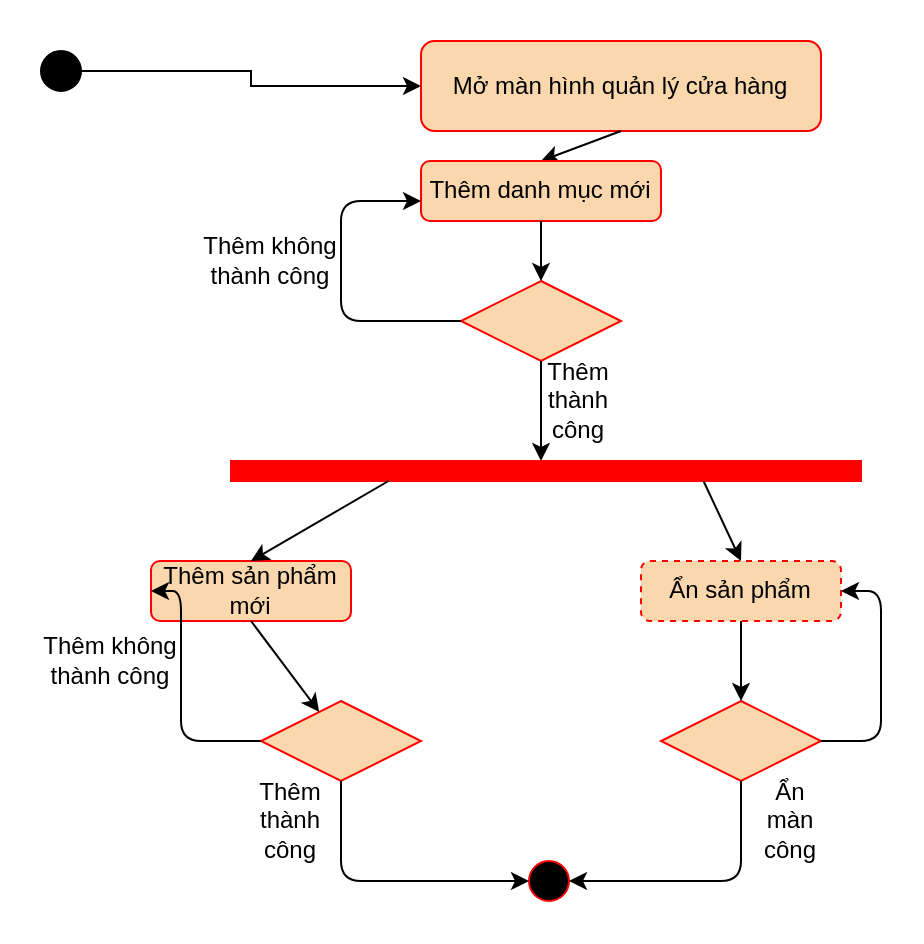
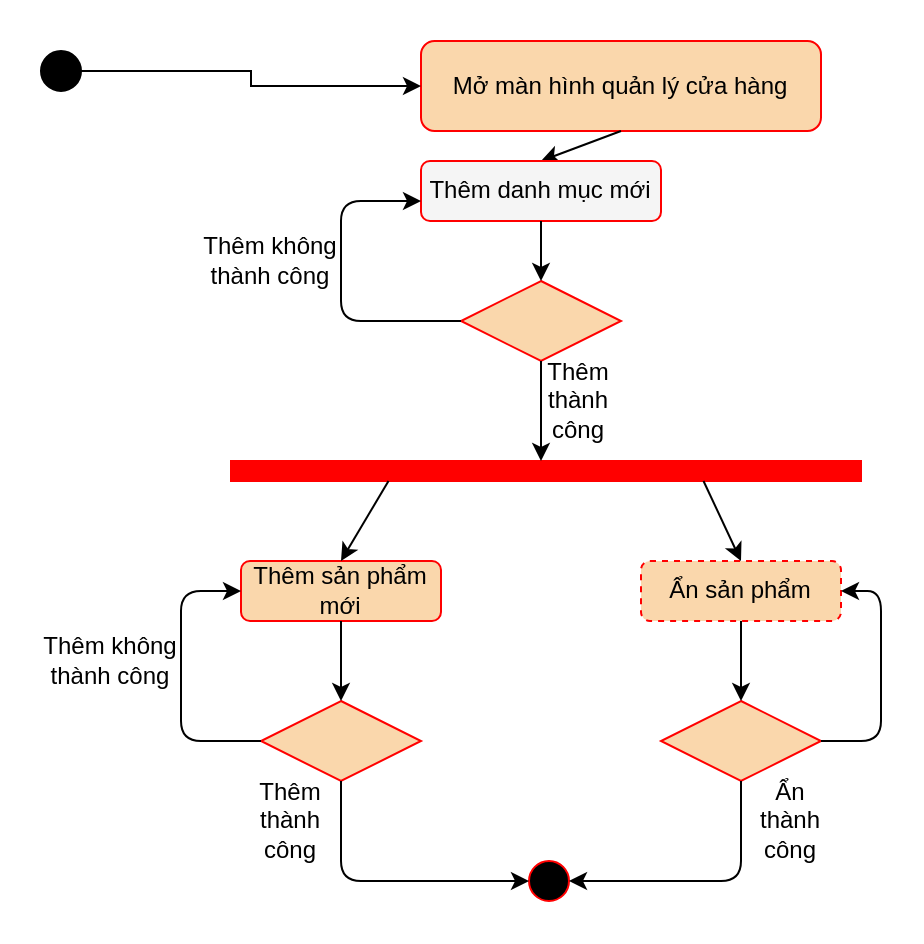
(541, 191) -> (541, 191)
(251, 591) -> (341, 591)
(791, 821) -> (791, 821)
